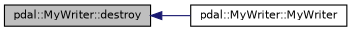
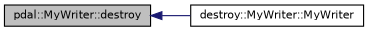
(269, 16) -> (277, 16)
